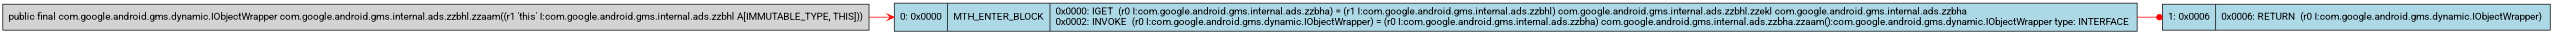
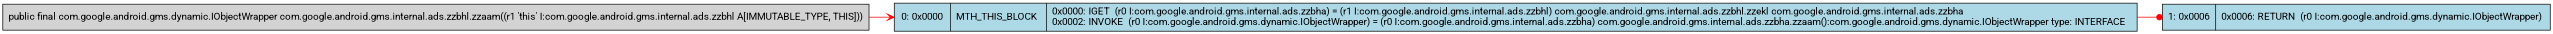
(999, 17) -> (997, 17)
